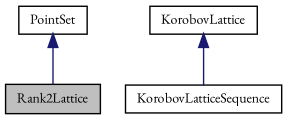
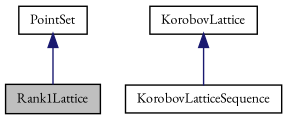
(53, 99) -> (53, 99)
